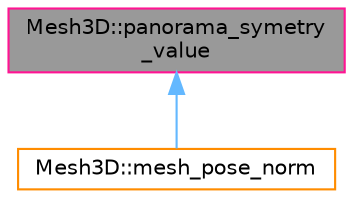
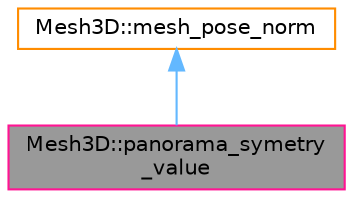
(177, 121) -> (177, 98)
